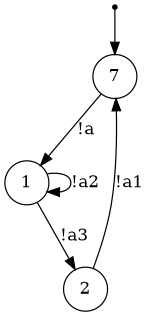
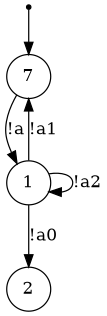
(113, 191) -> (29, 136)
(75, 236) -> (43, 236)
